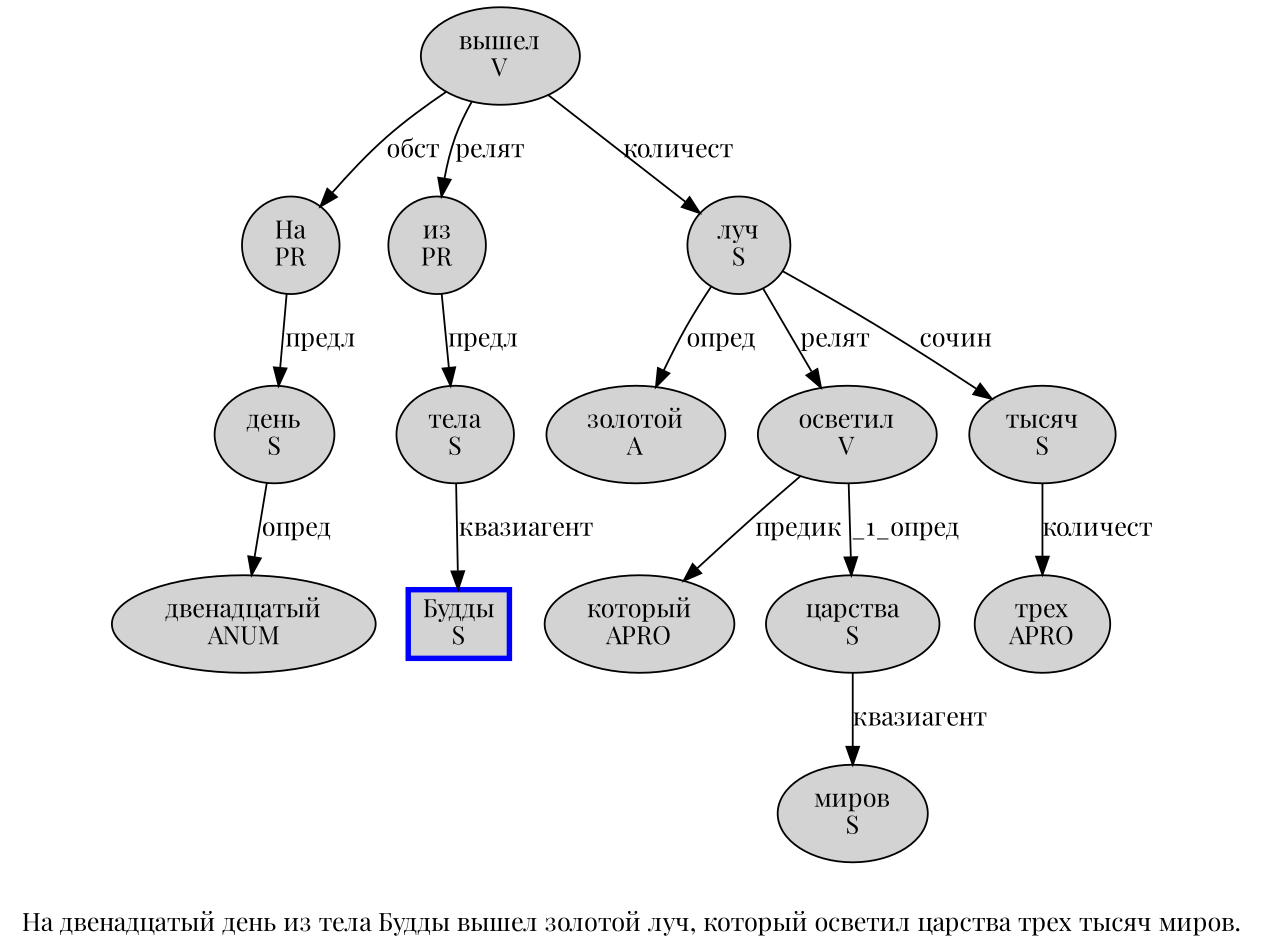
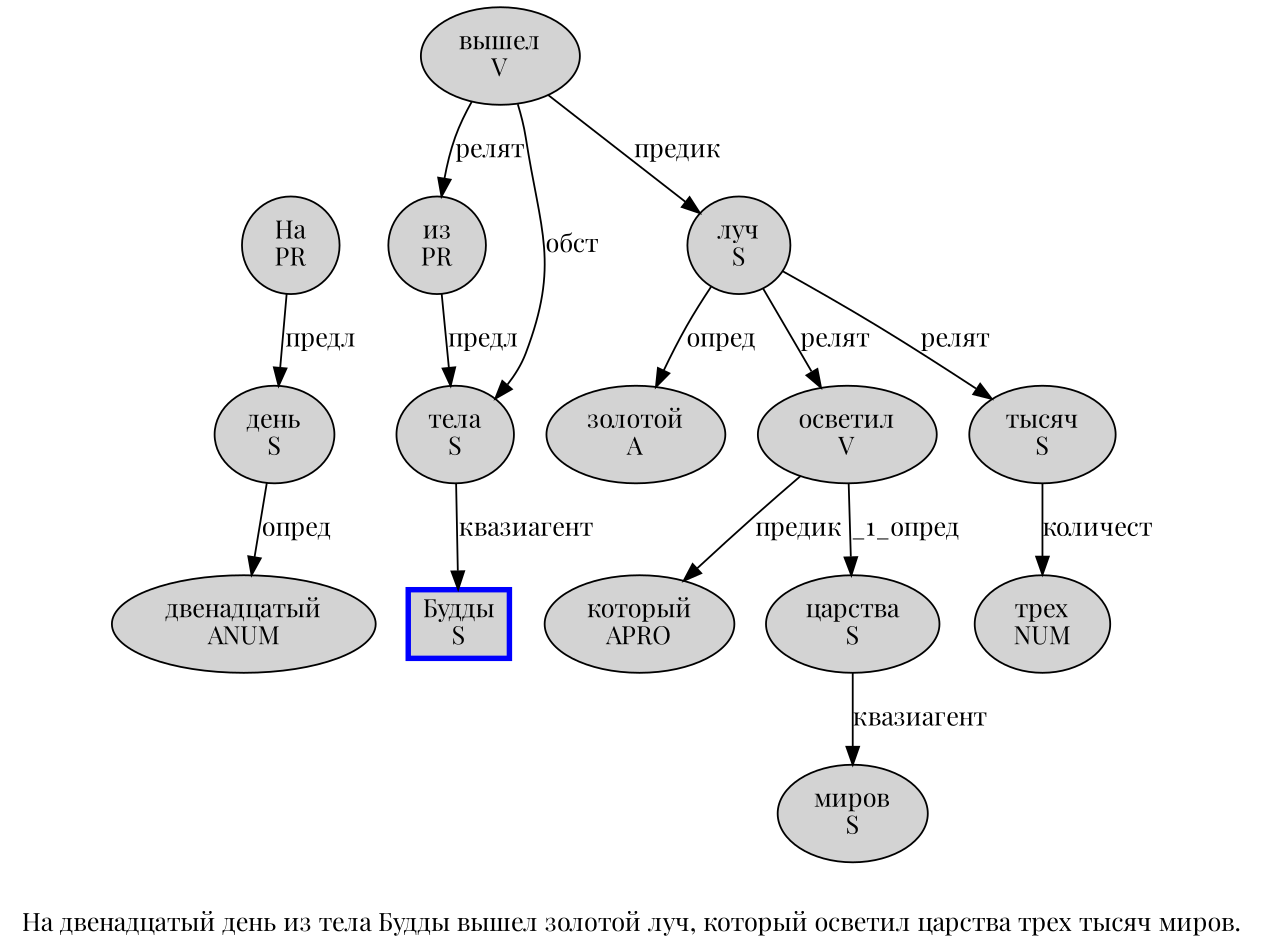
(386, 138) -> (544, 247)
(678, 151) -> (678, 151)
(956, 340) -> (956, 340)
(1042, 624) -> (1042, 624)
